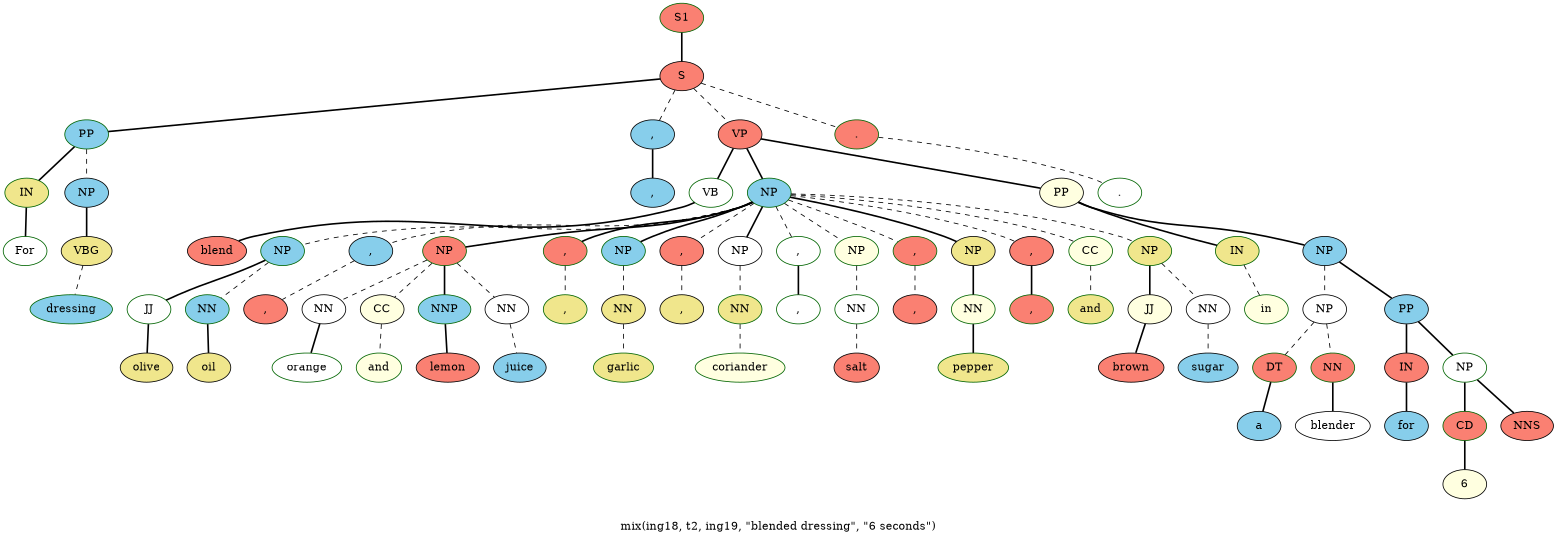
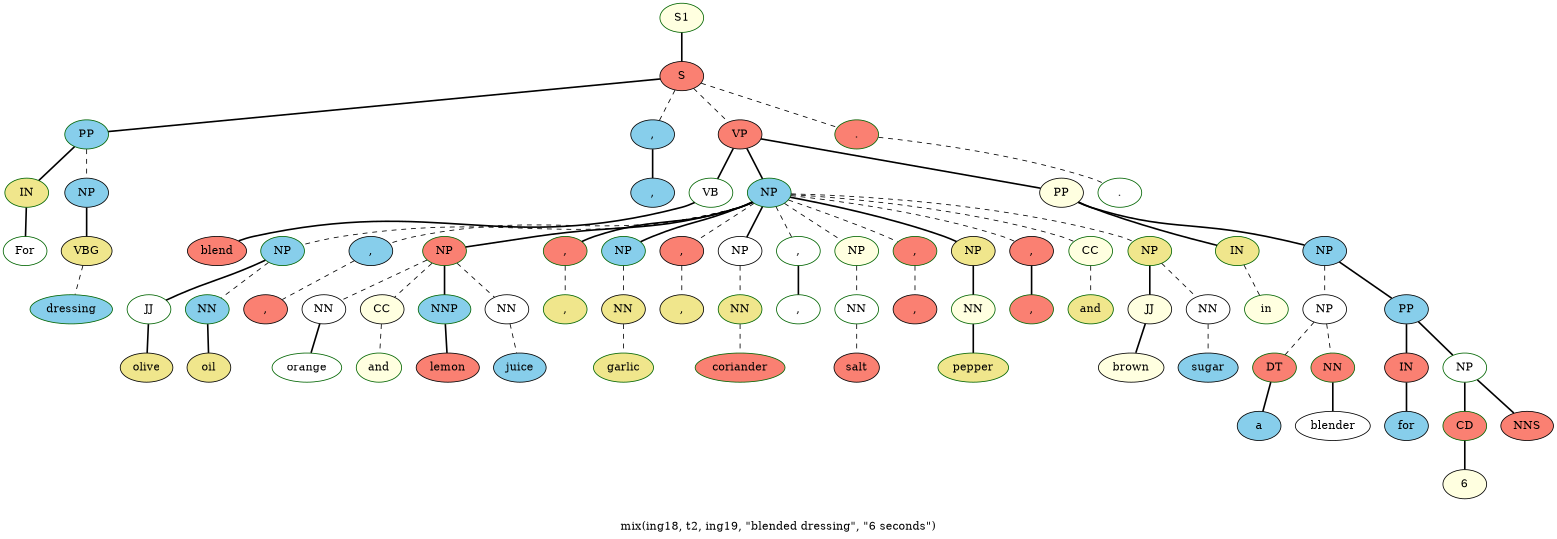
(682, 18) -> (682, 18)
(740, 368) -> (740, 368)
(1131, 368) -> (1131, 368)
